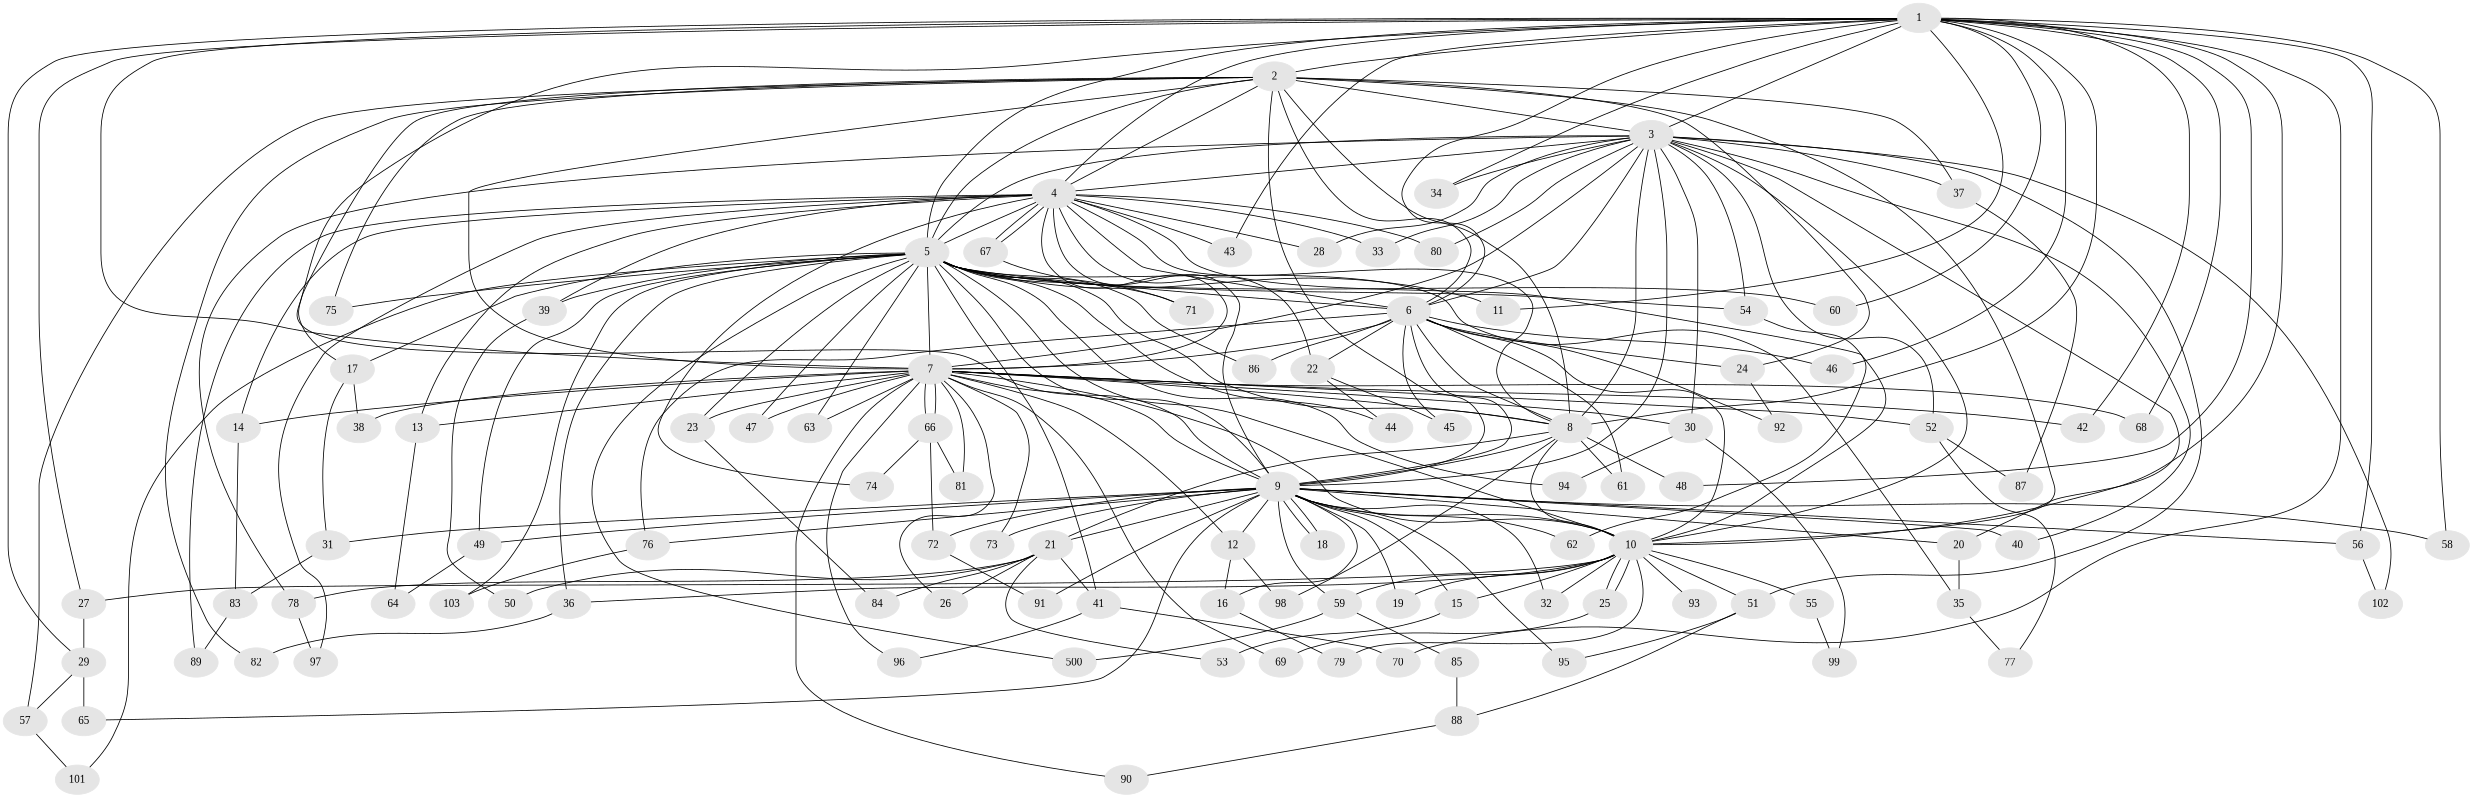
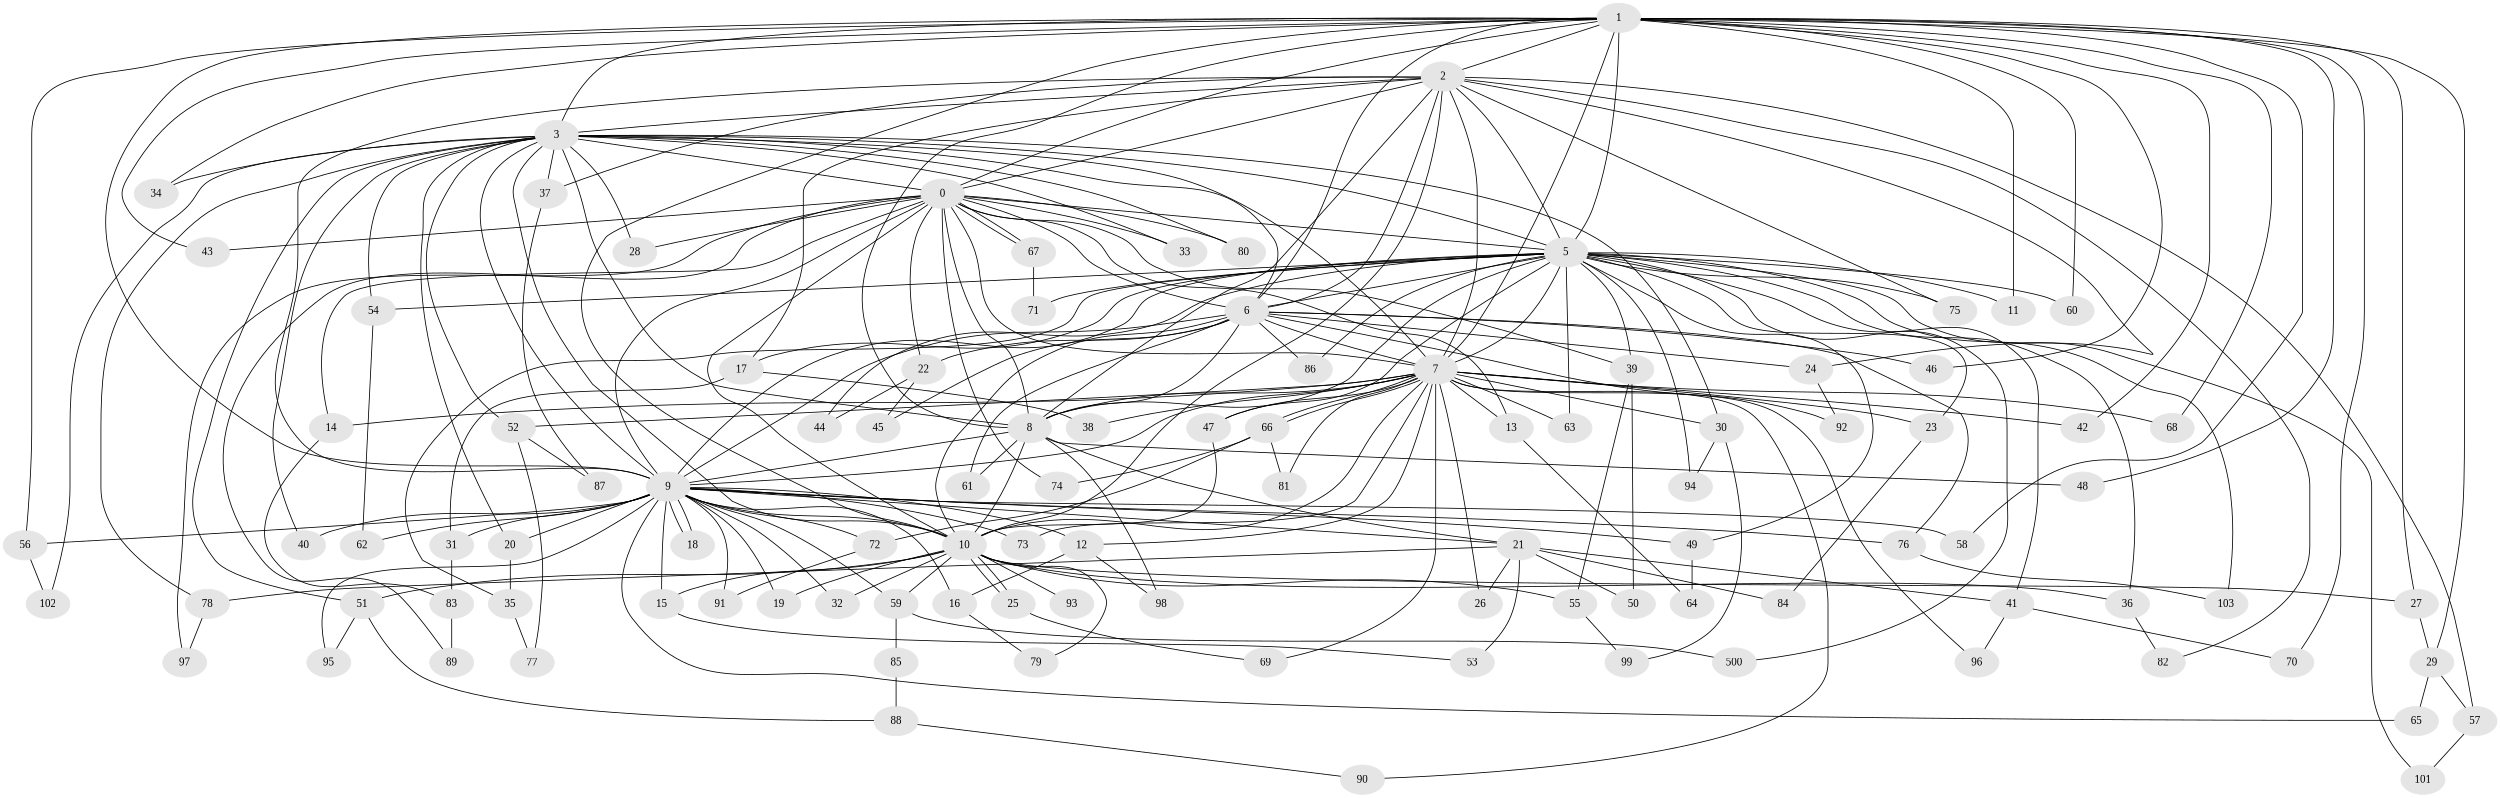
(1054, 194) -> (942, 194)
(1262, 422) -> (1126, 523)
none -> (1603, 487)
